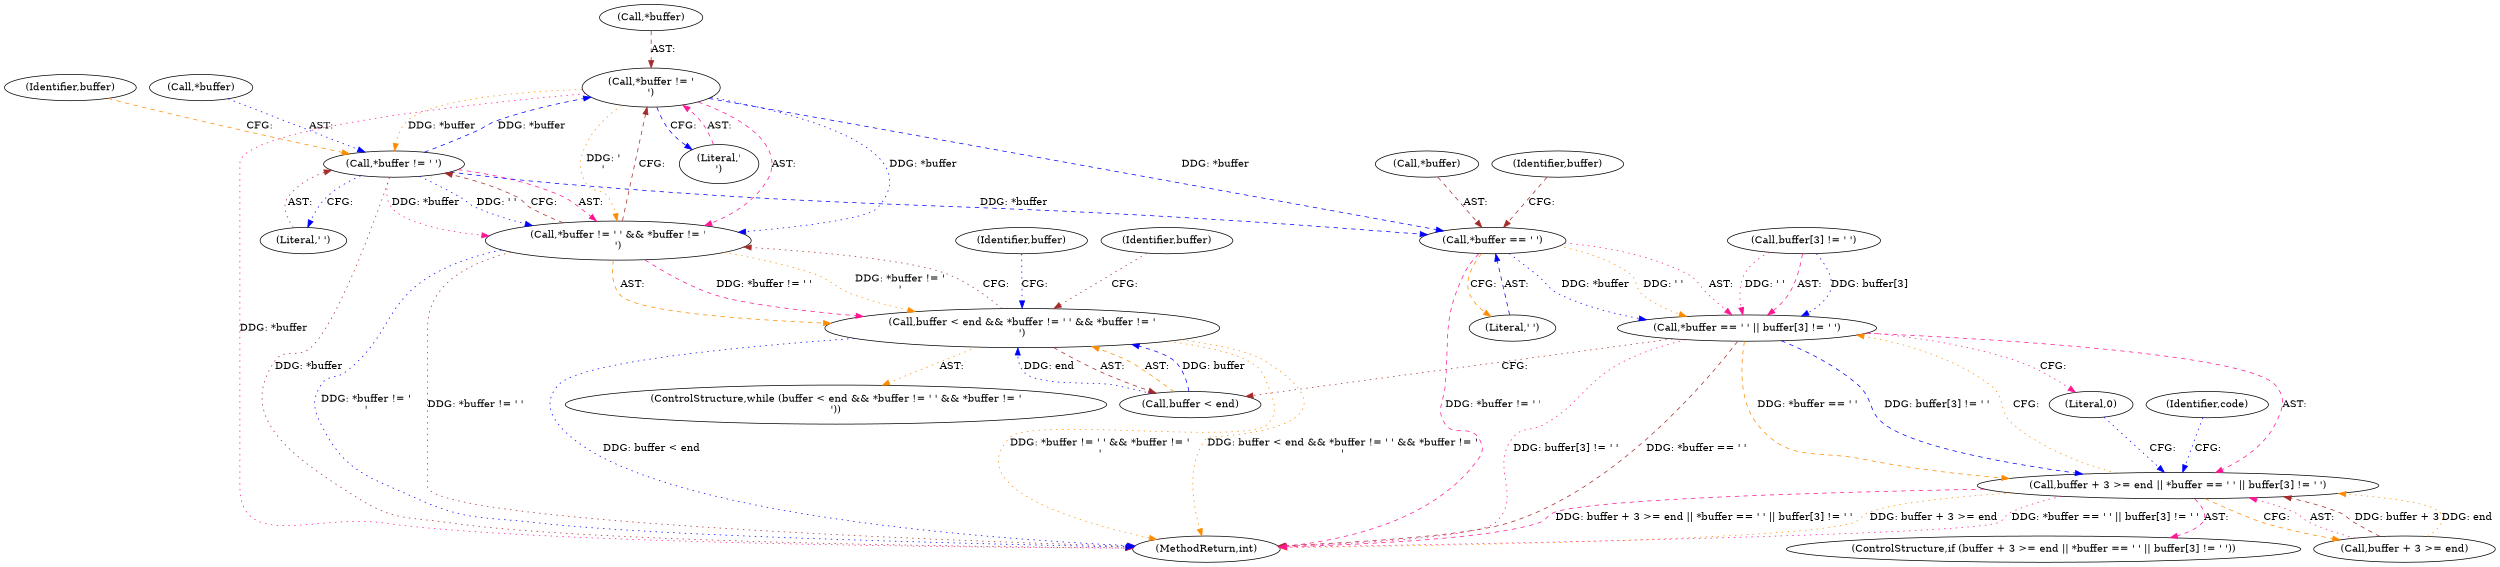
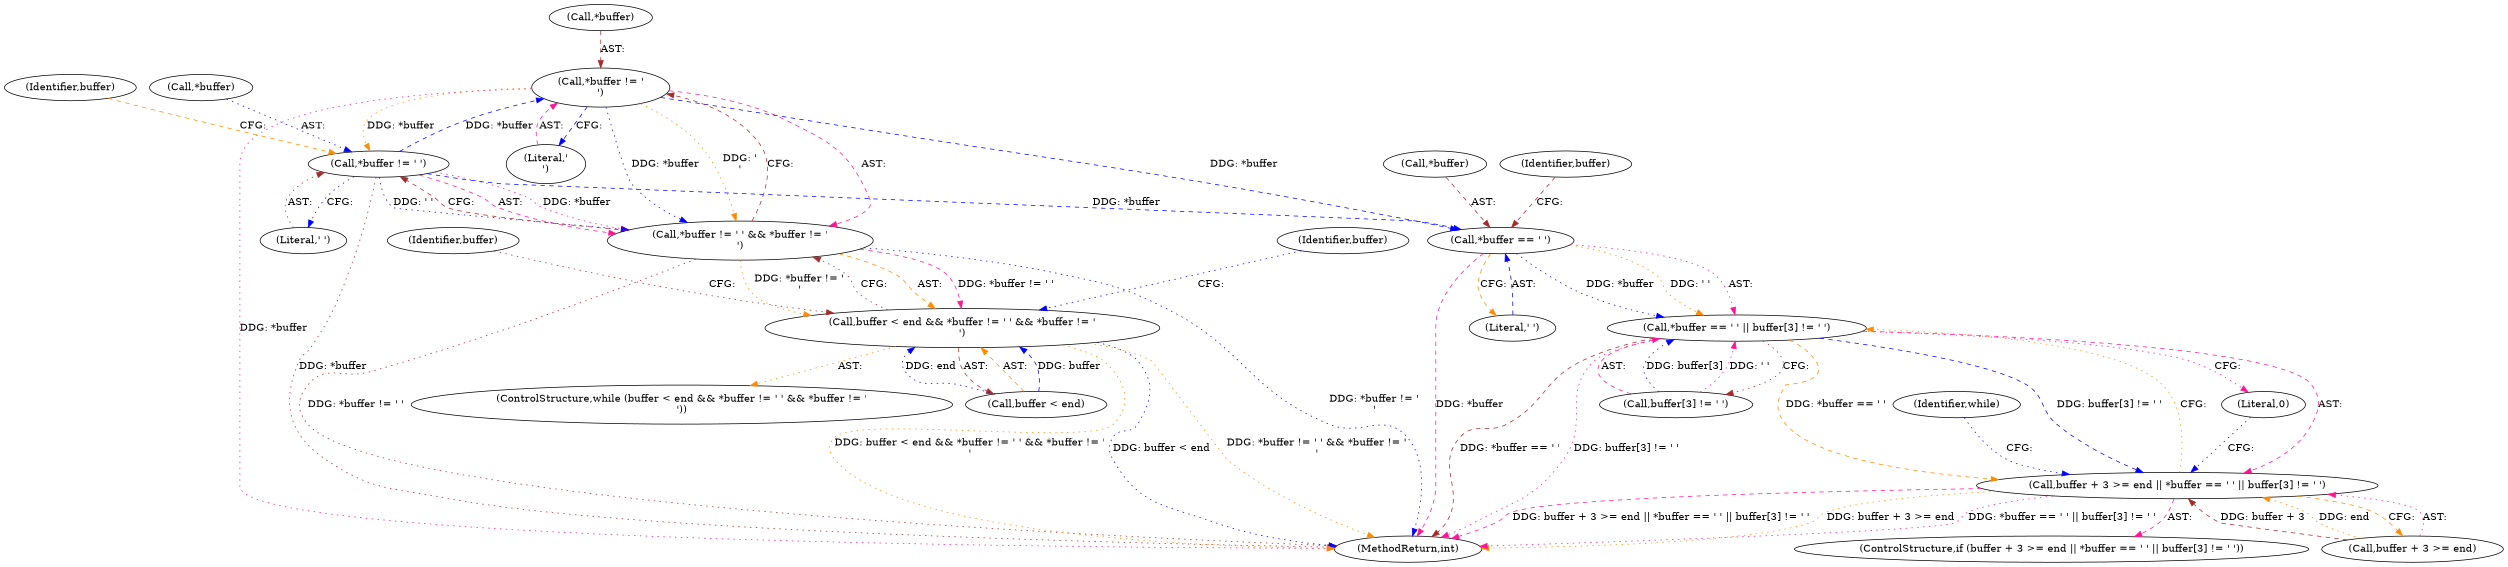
(1463, 367) -> (1776, 376)
(1493, 405) -> (1470, 405)
(2207, 405) -> (1957, 405)
